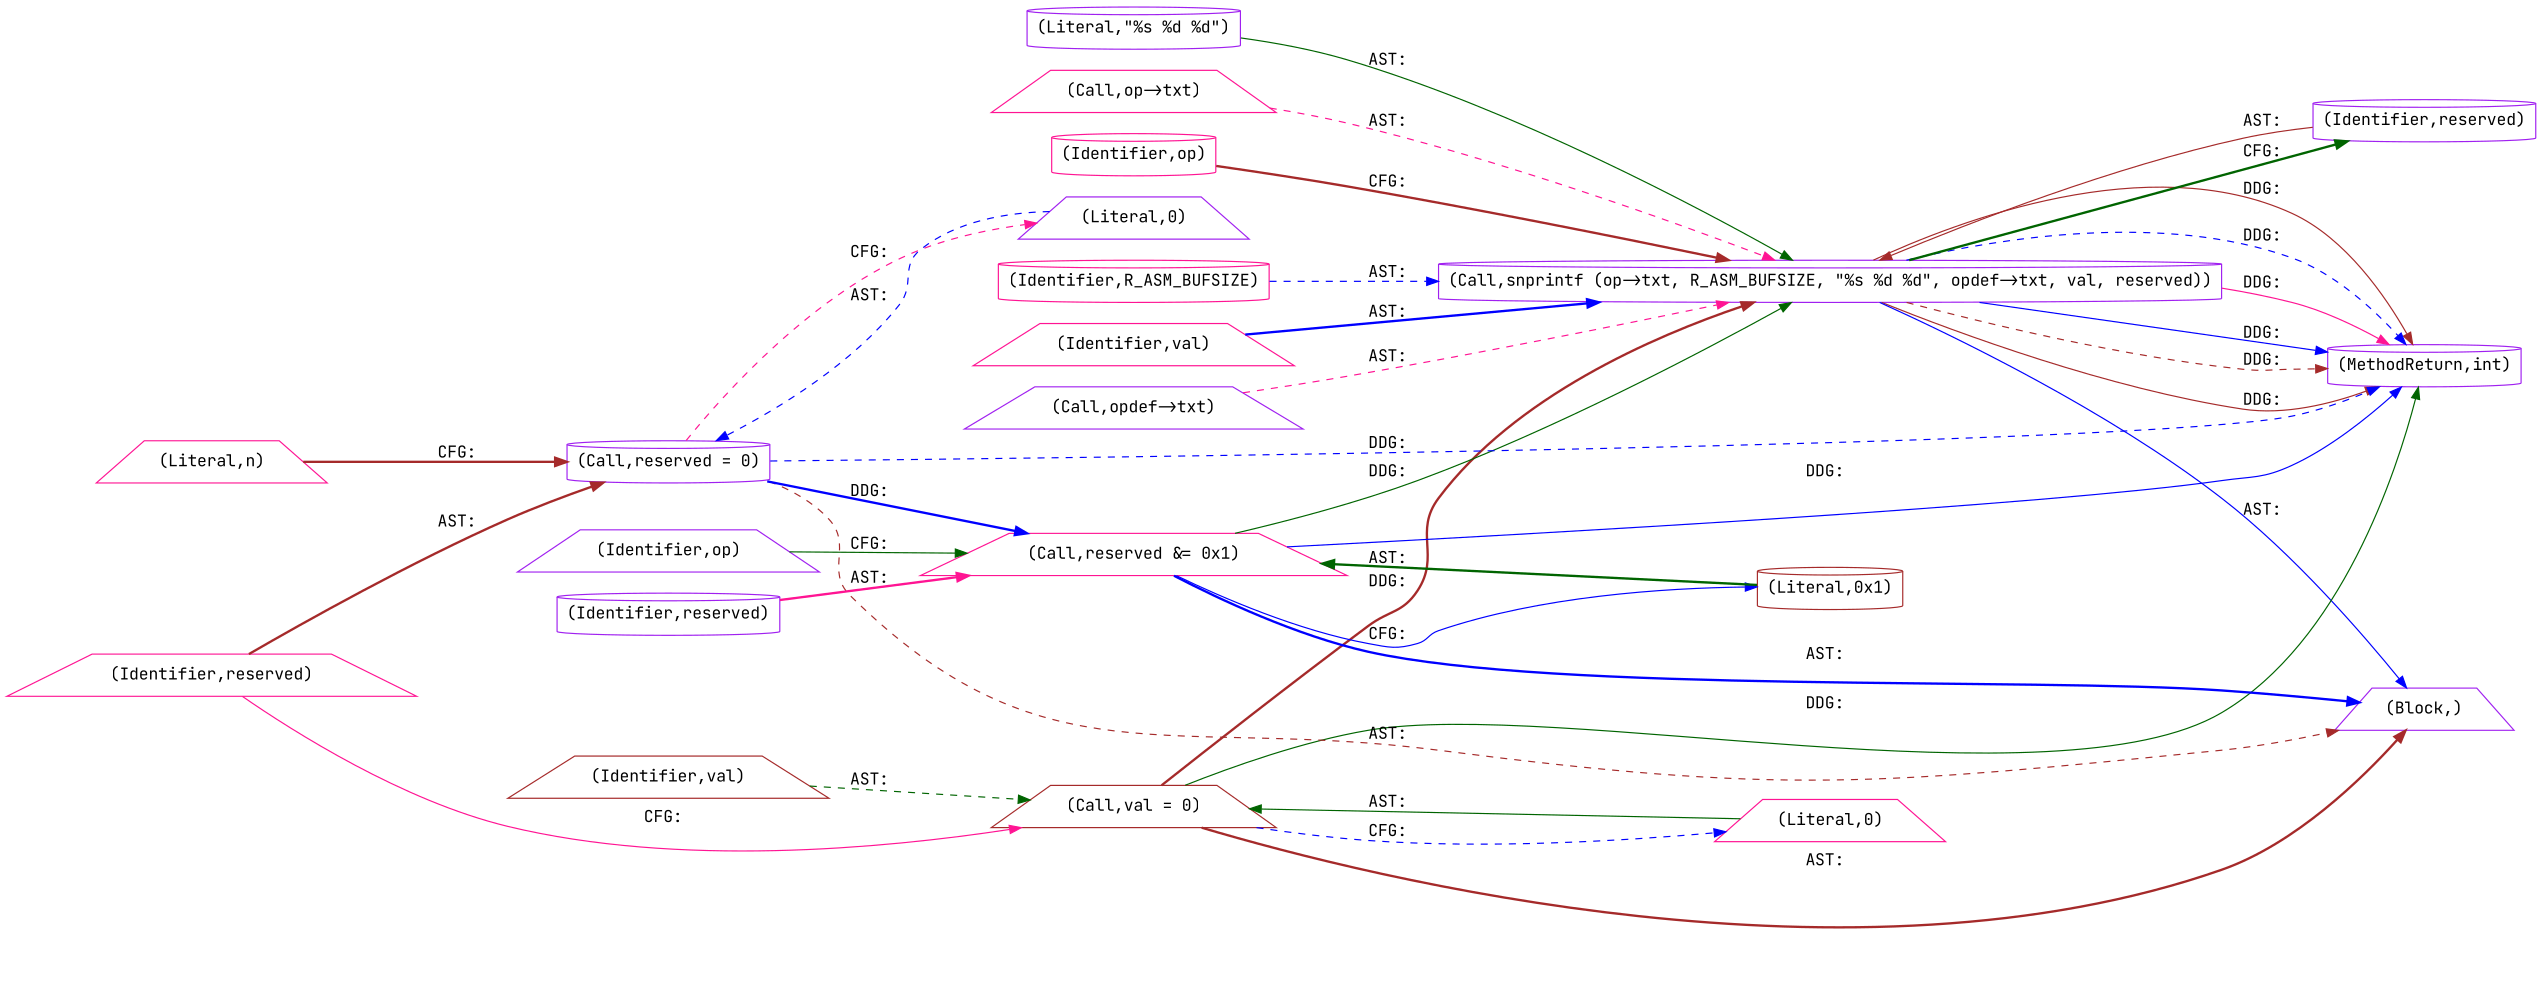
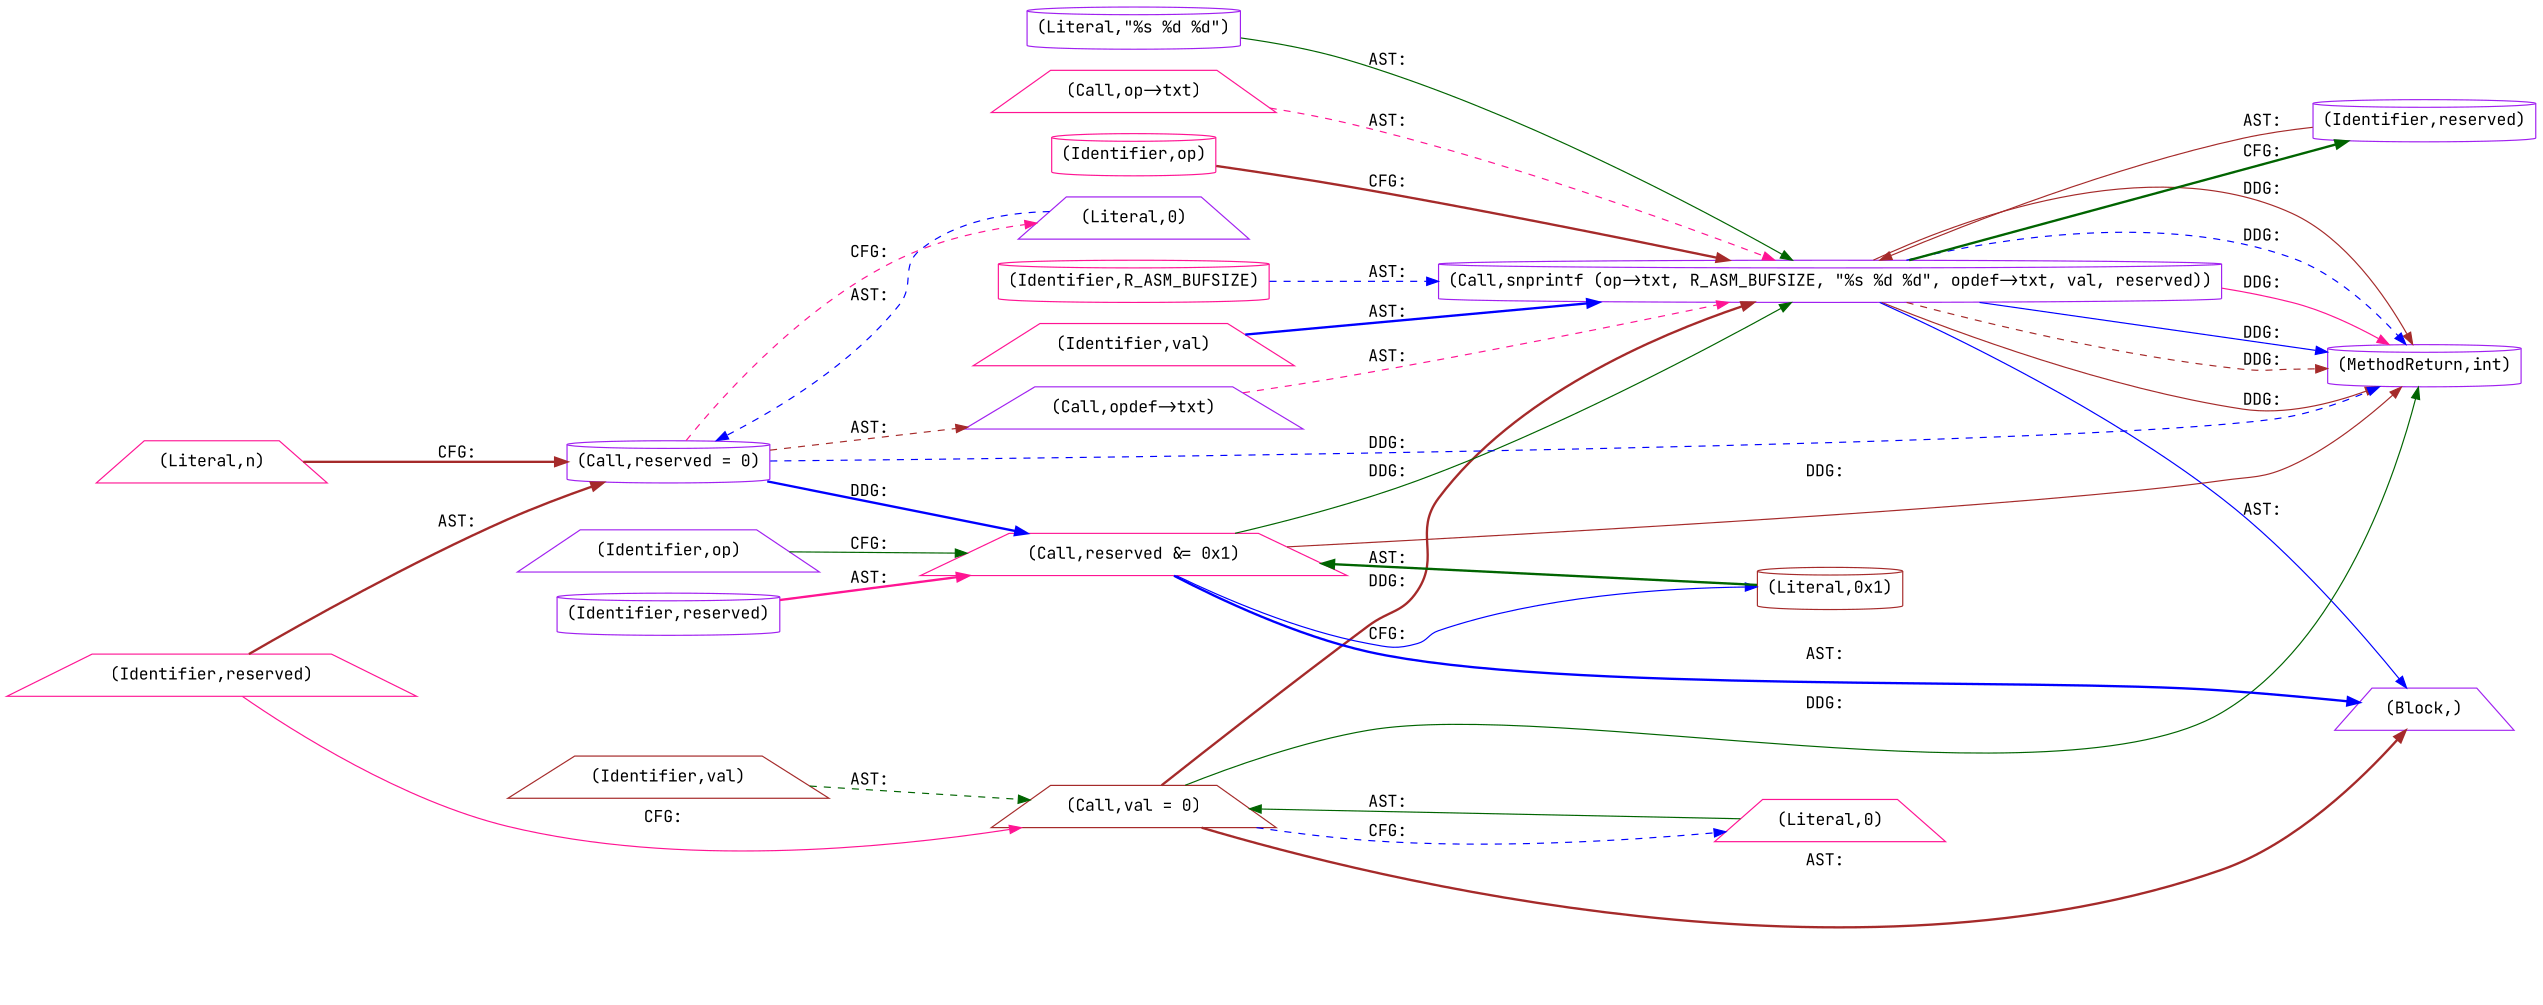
(1852, 513) -> (1852, 513)
(1494, 757) -> (863, 439)
